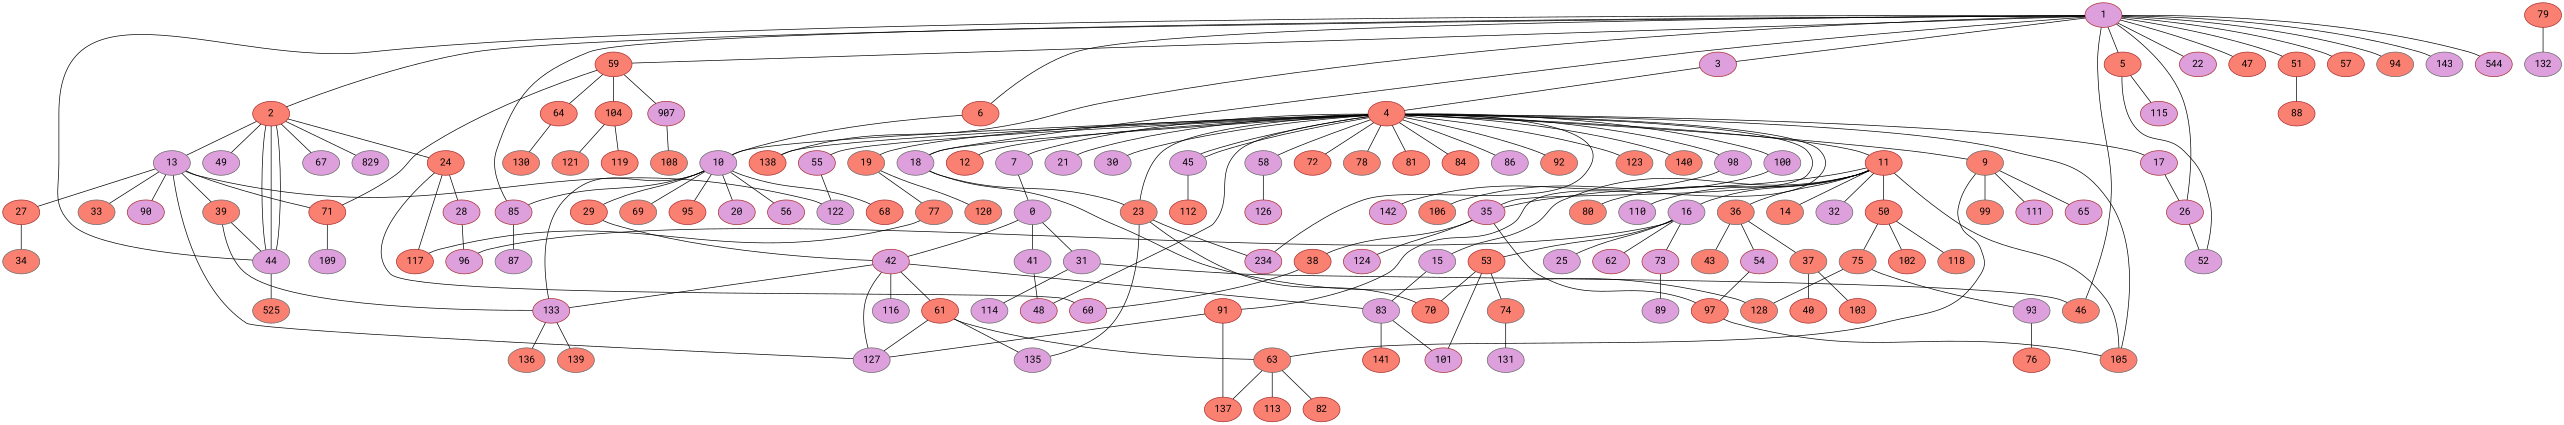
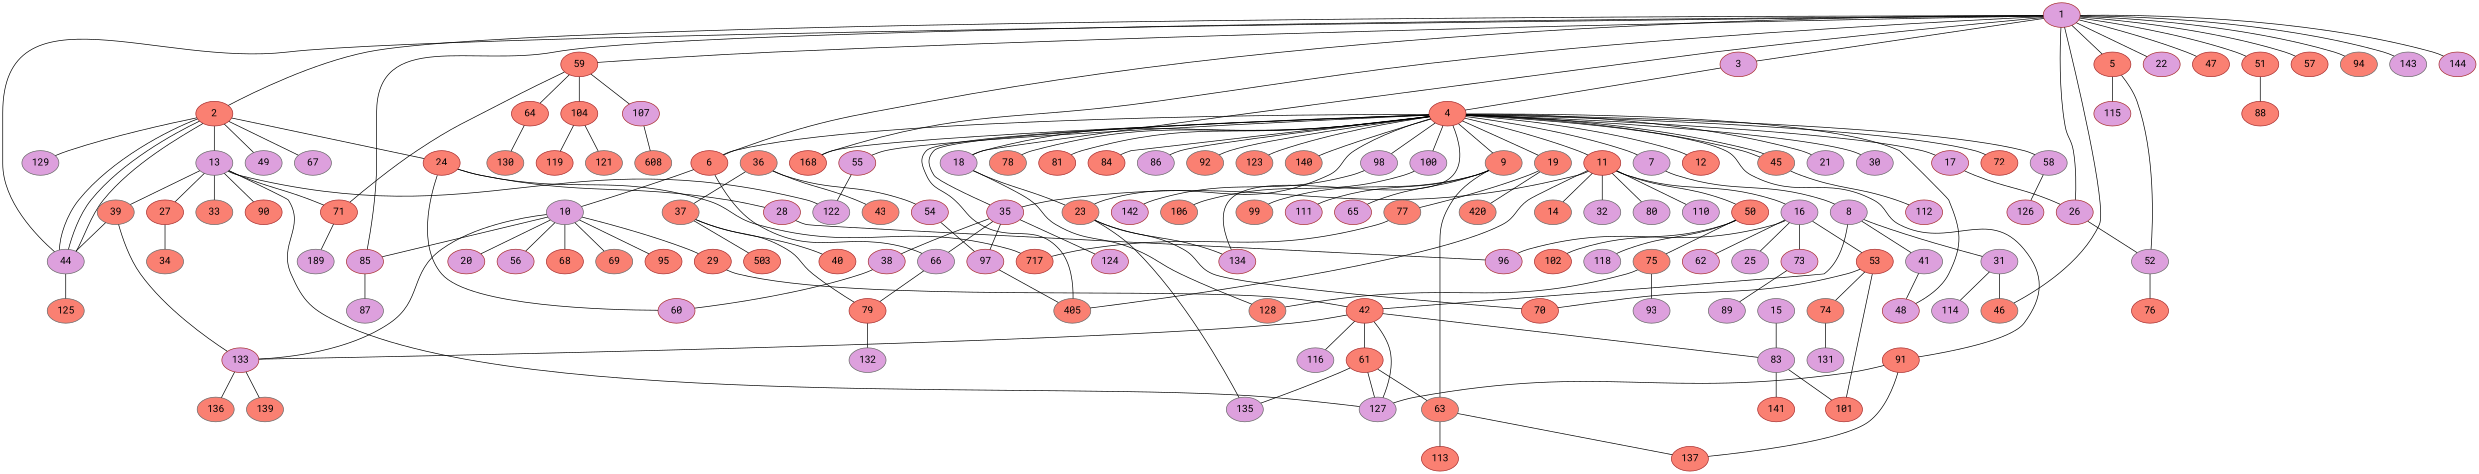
(2494, 64) -> (2457, 64)
(666, 114) -> (641, 114)
(1049, 128) -> (1075, 120)
(370, 163) -> (40, 163)
(669, 163) -> (653, 163)
(768, 163) -> (808, 163)
(1188, 163) -> (1776, 163)
(1653, 179) -> none
(1809, 187) -> none
(146, 212) -> (264, 212)
(983, 212) -> (1478, 212)
(1033, 212) -> (1849, 212)
(1188, 212) -> (1924, 212)
(1588, 212) -> (1652, 212)
none -> (782, 247)
(327, 262) -> (316, 262)
(415, 262) -> (1035, 262)
(891, 262) -> (1365, 311)
none -> (936, 262)
(1263, 262) -> (1237, 262)
(1313, 262) -> (887, 262)
(1956, 262) -> (1602, 262)
(271, 311) -> (66, 311)
(1710, 311) -> (985, 262)
(1858, 311) -> (762, 262)
(2032, 336) -> (2150, 286)
(1443, 360) -> (1844, 409)
(2119, 360) -> (1072, 311)
(1322, 409) -> none
